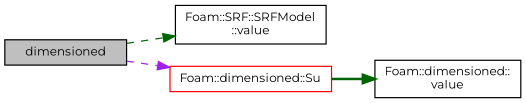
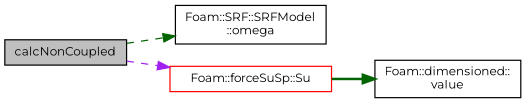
(251, 25) -> (251, 25)
(66, 52) -> (66, 52)
(251, 79) -> (251, 79)
